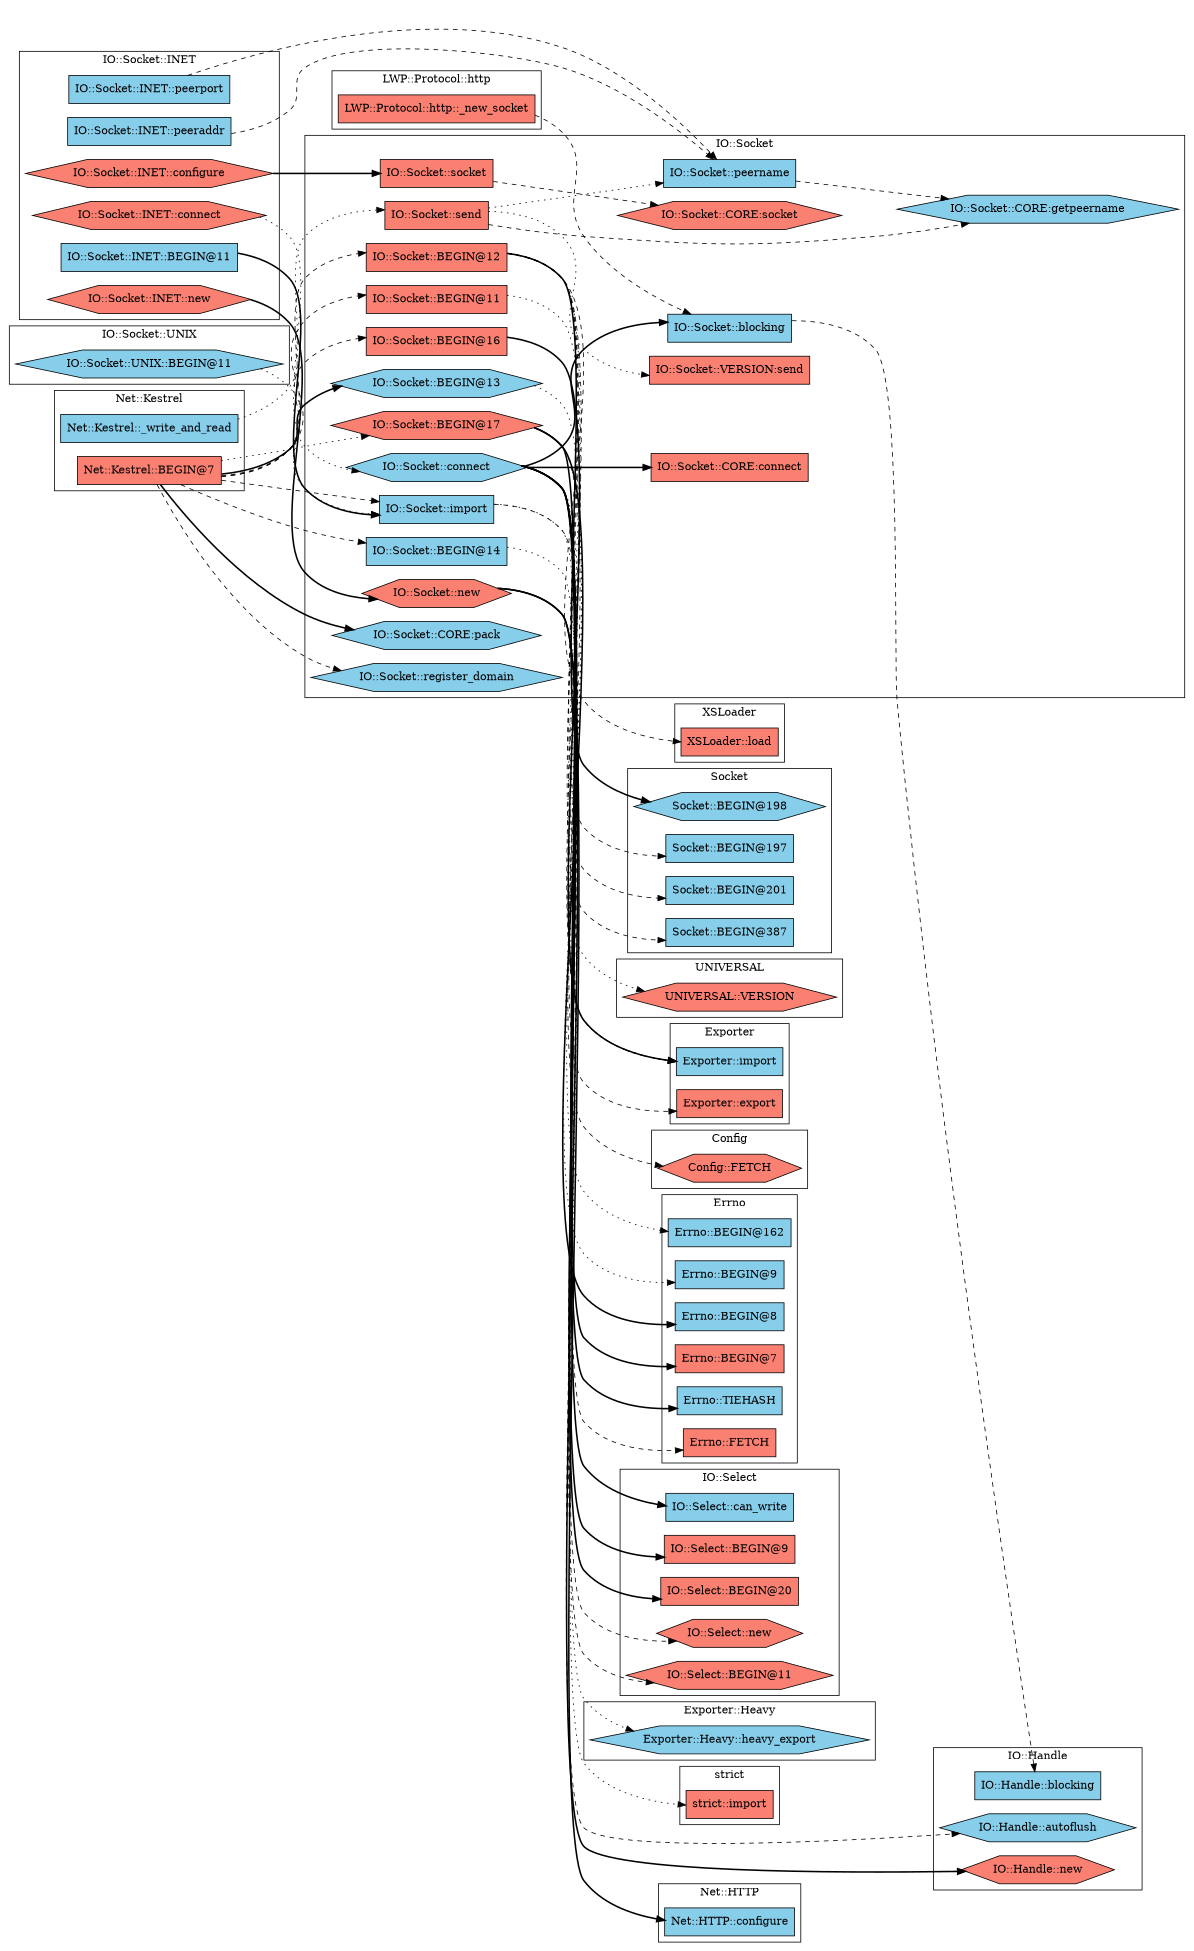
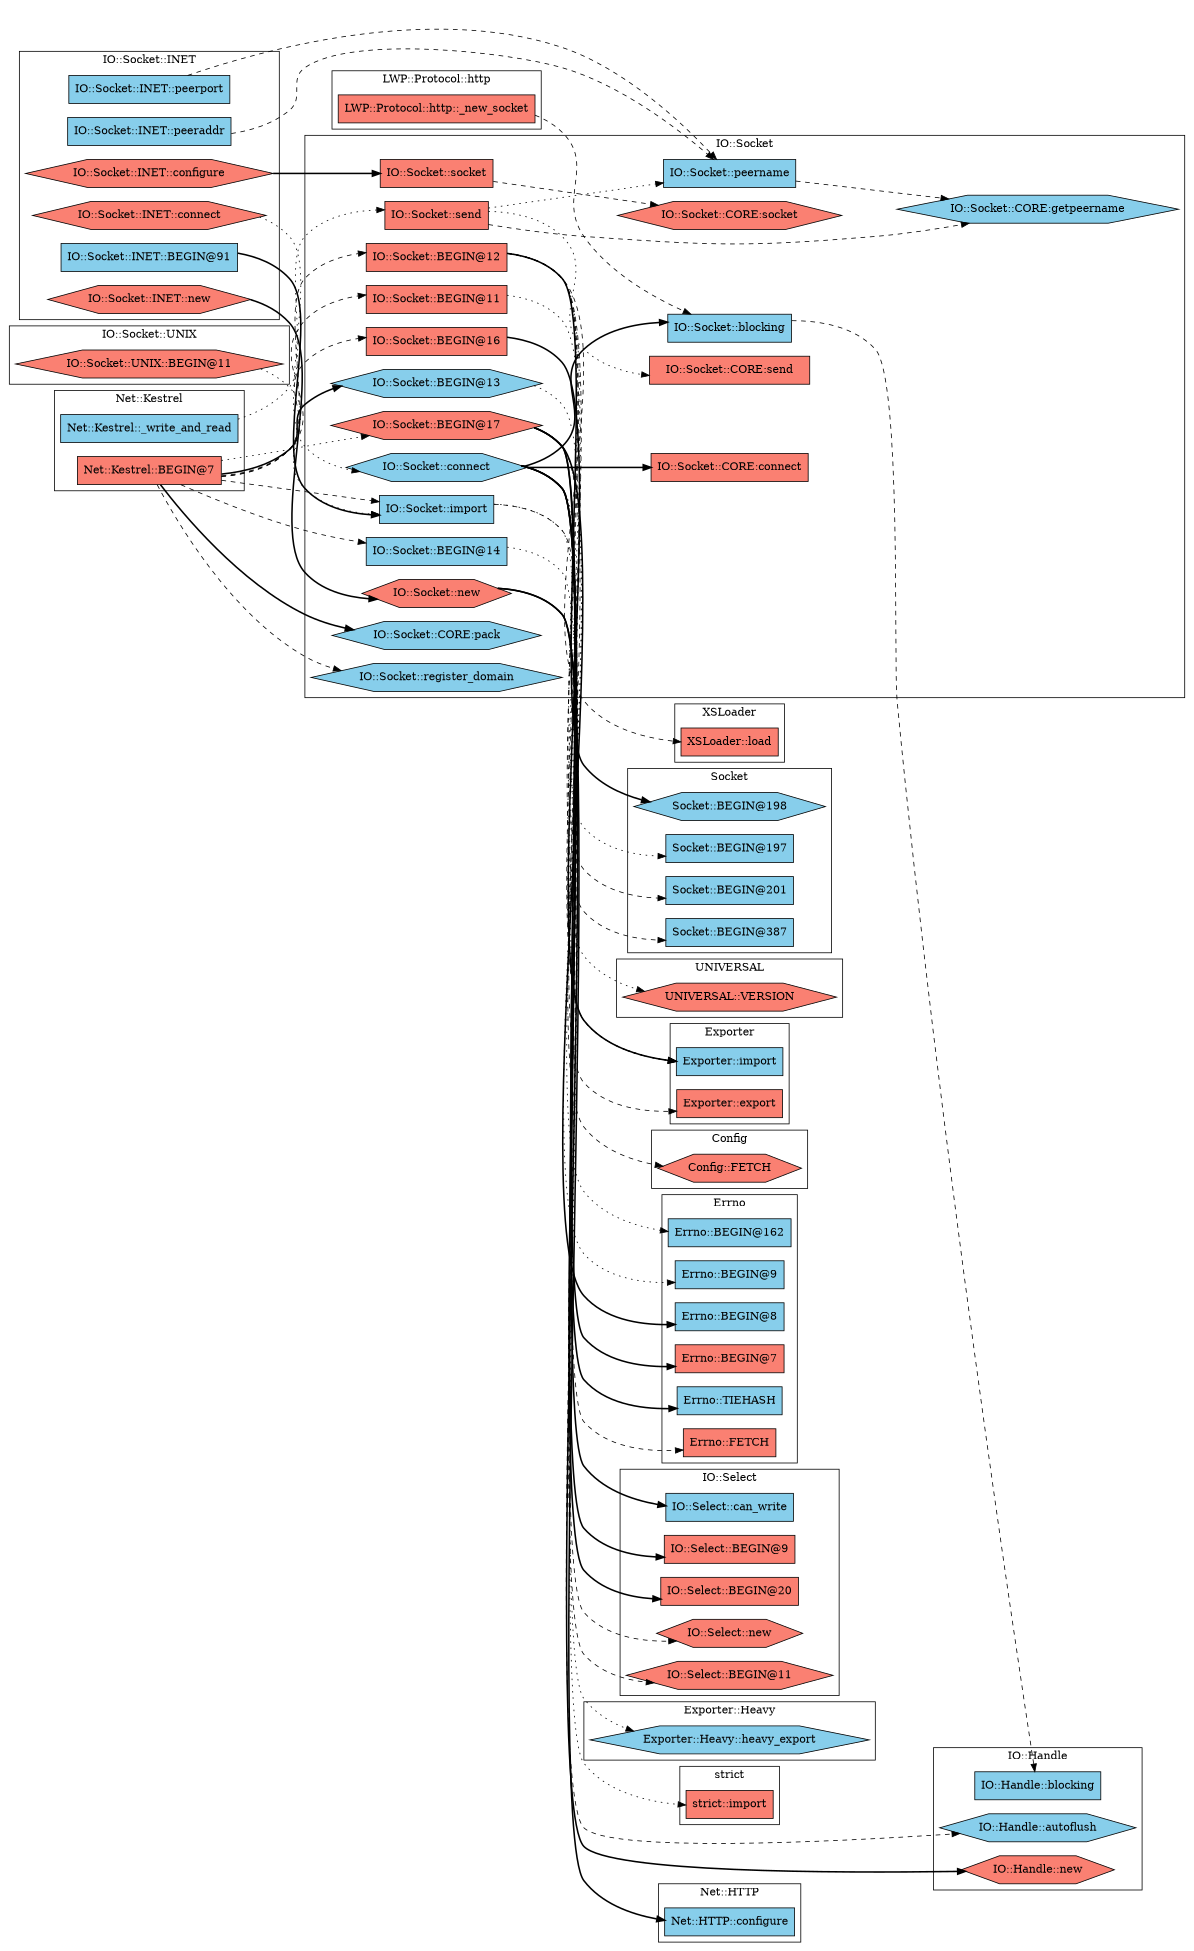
(149, 257) -> (149, 257)
(149, 364) -> (149, 364)
(730, 370) -> (730, 370)
(572, 563) -> (572, 563)
(573, 957) -> (572, 942)
